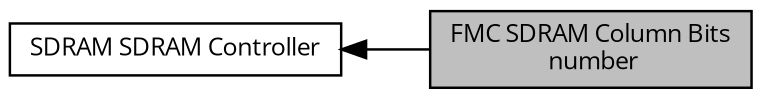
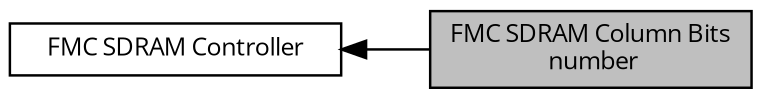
(176, 49) -> (176, 49)
